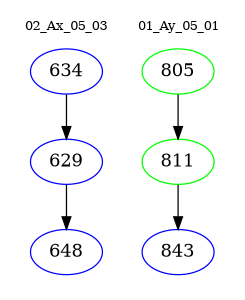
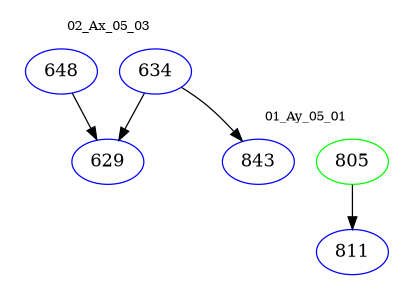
(178, 162) -> (352, 252)
(66, 201) -> (82, 111)
(178, 201) -> (220, 118)
